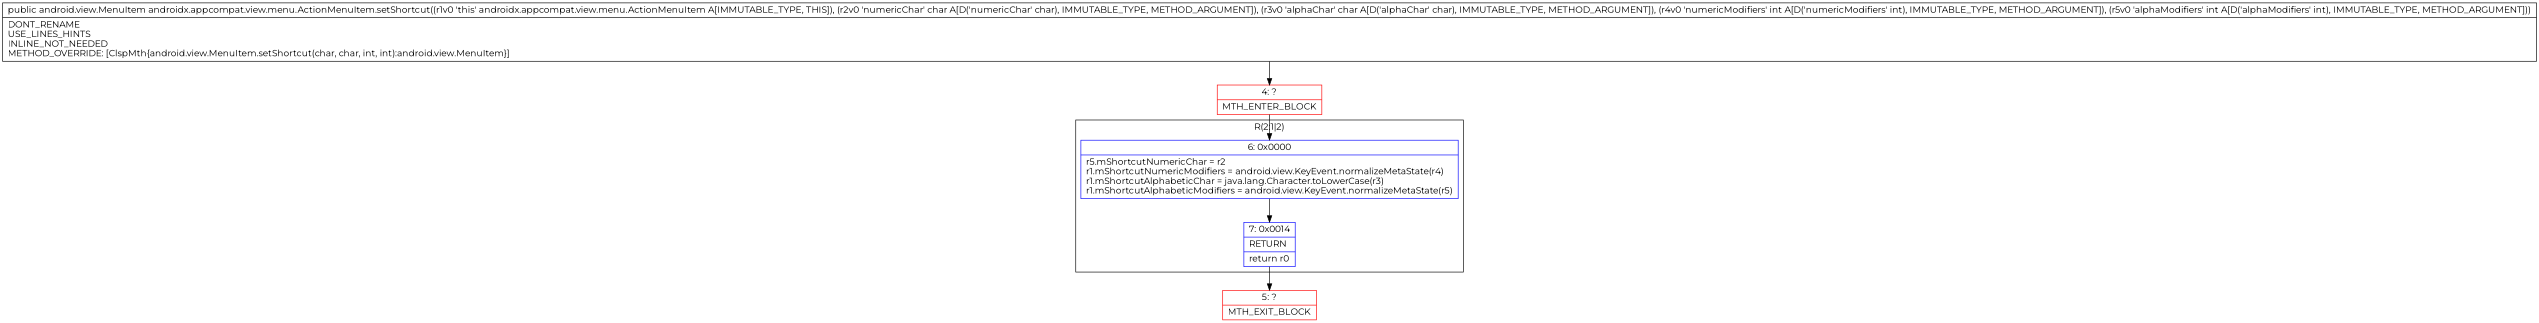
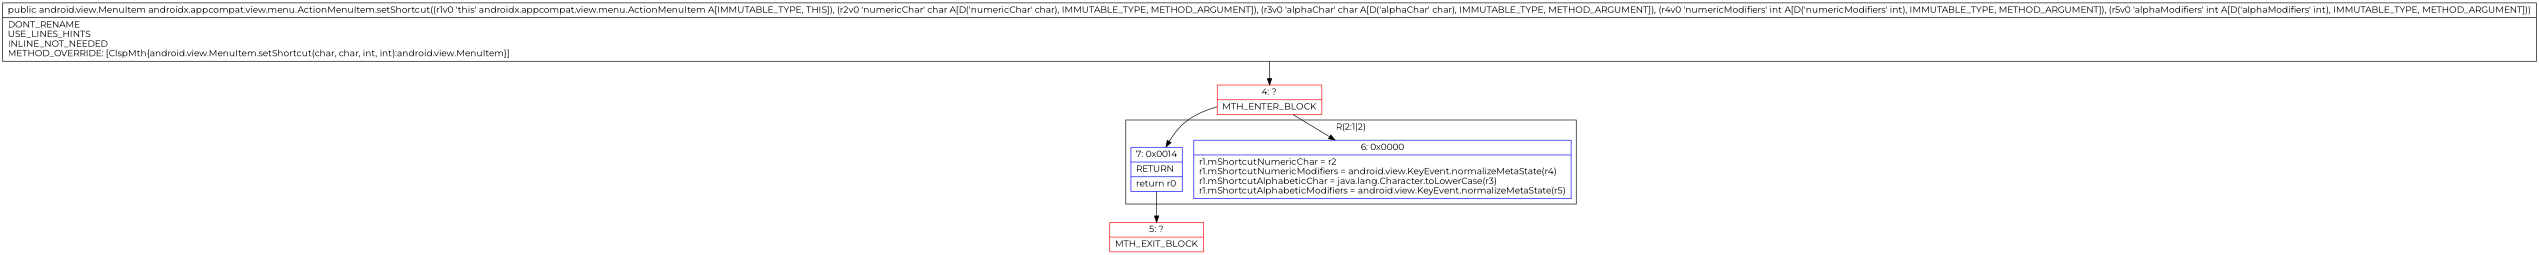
(1156, 162) -> (1268, 162)
(1270, 207) -> (1195, 116)
